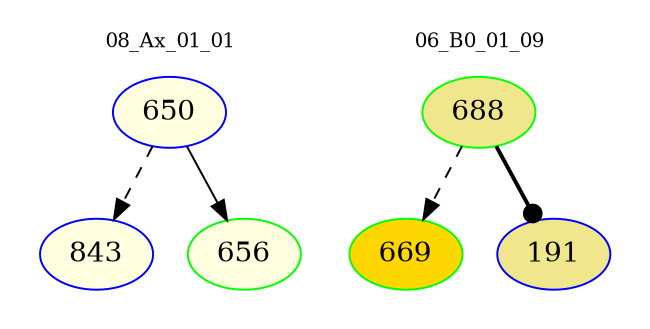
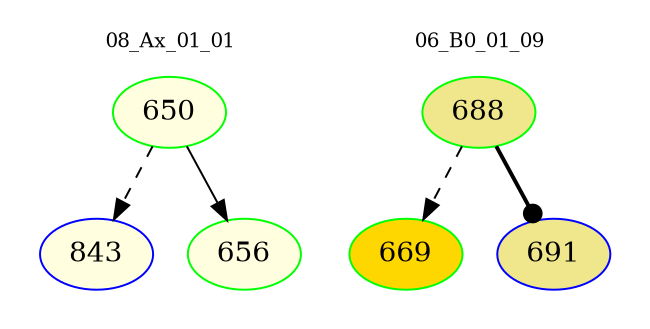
(169, 112) -> (169, 112)
(554, 254) -> (554, 254)
